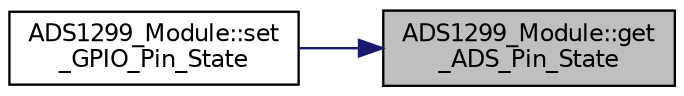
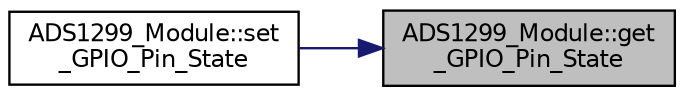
(529, 48) -> (529, 48)
